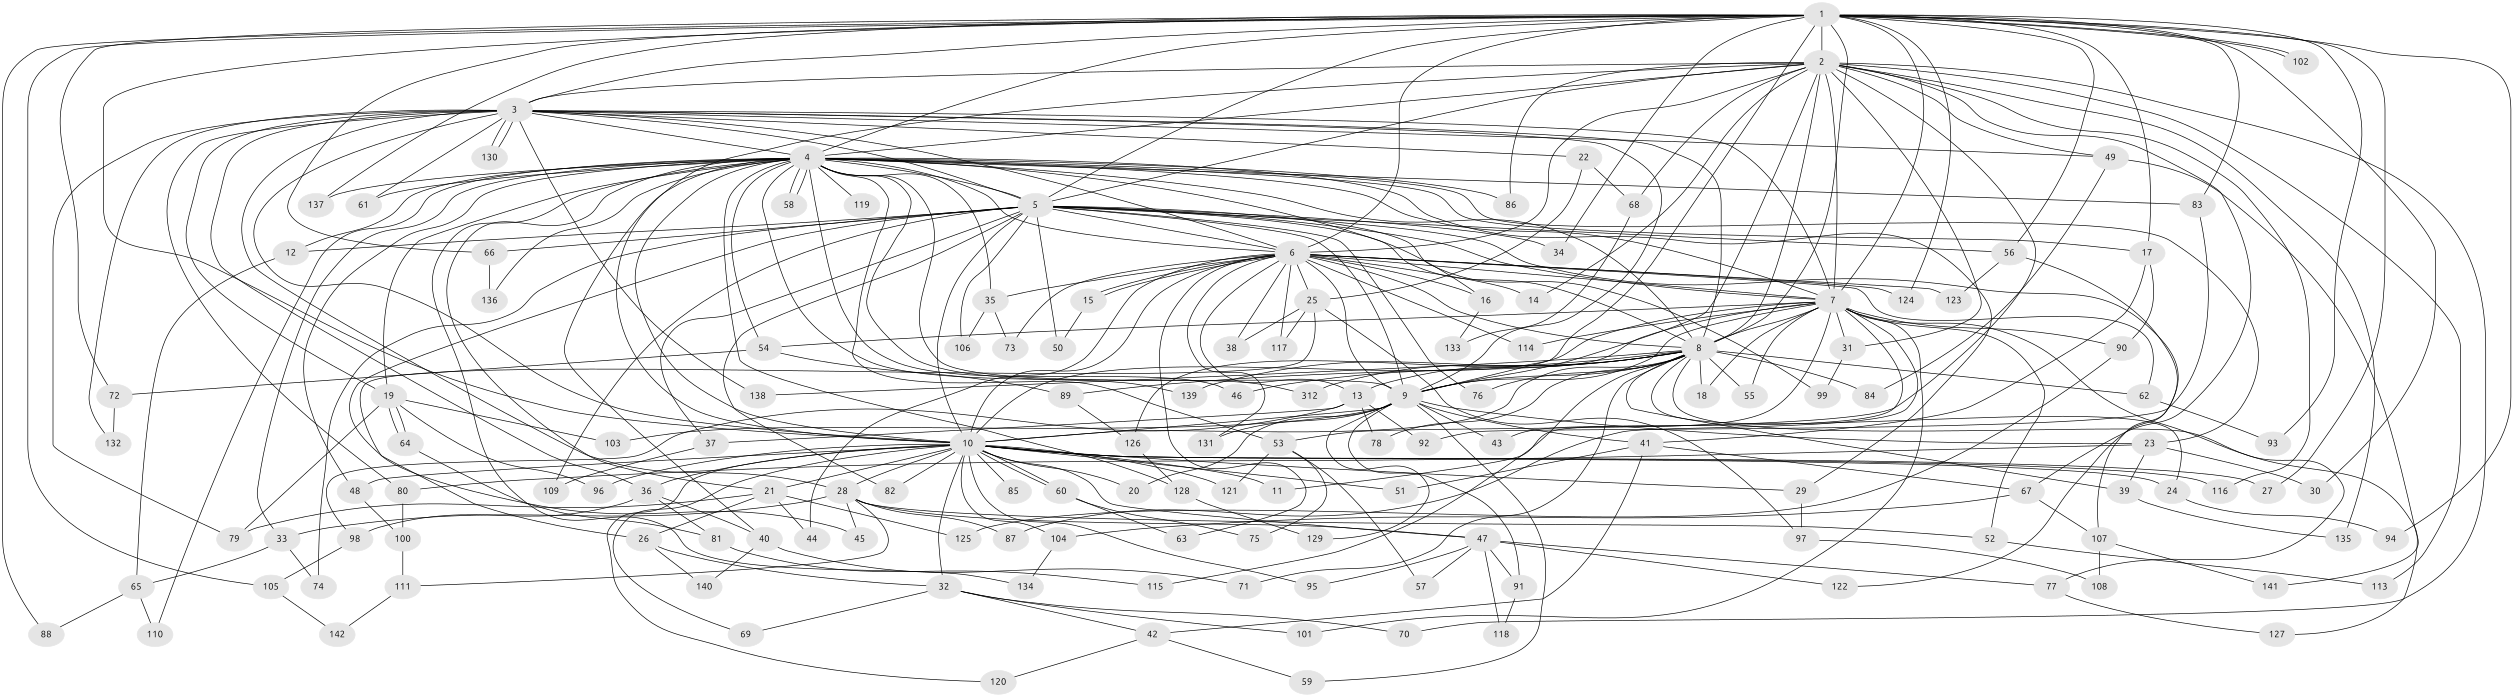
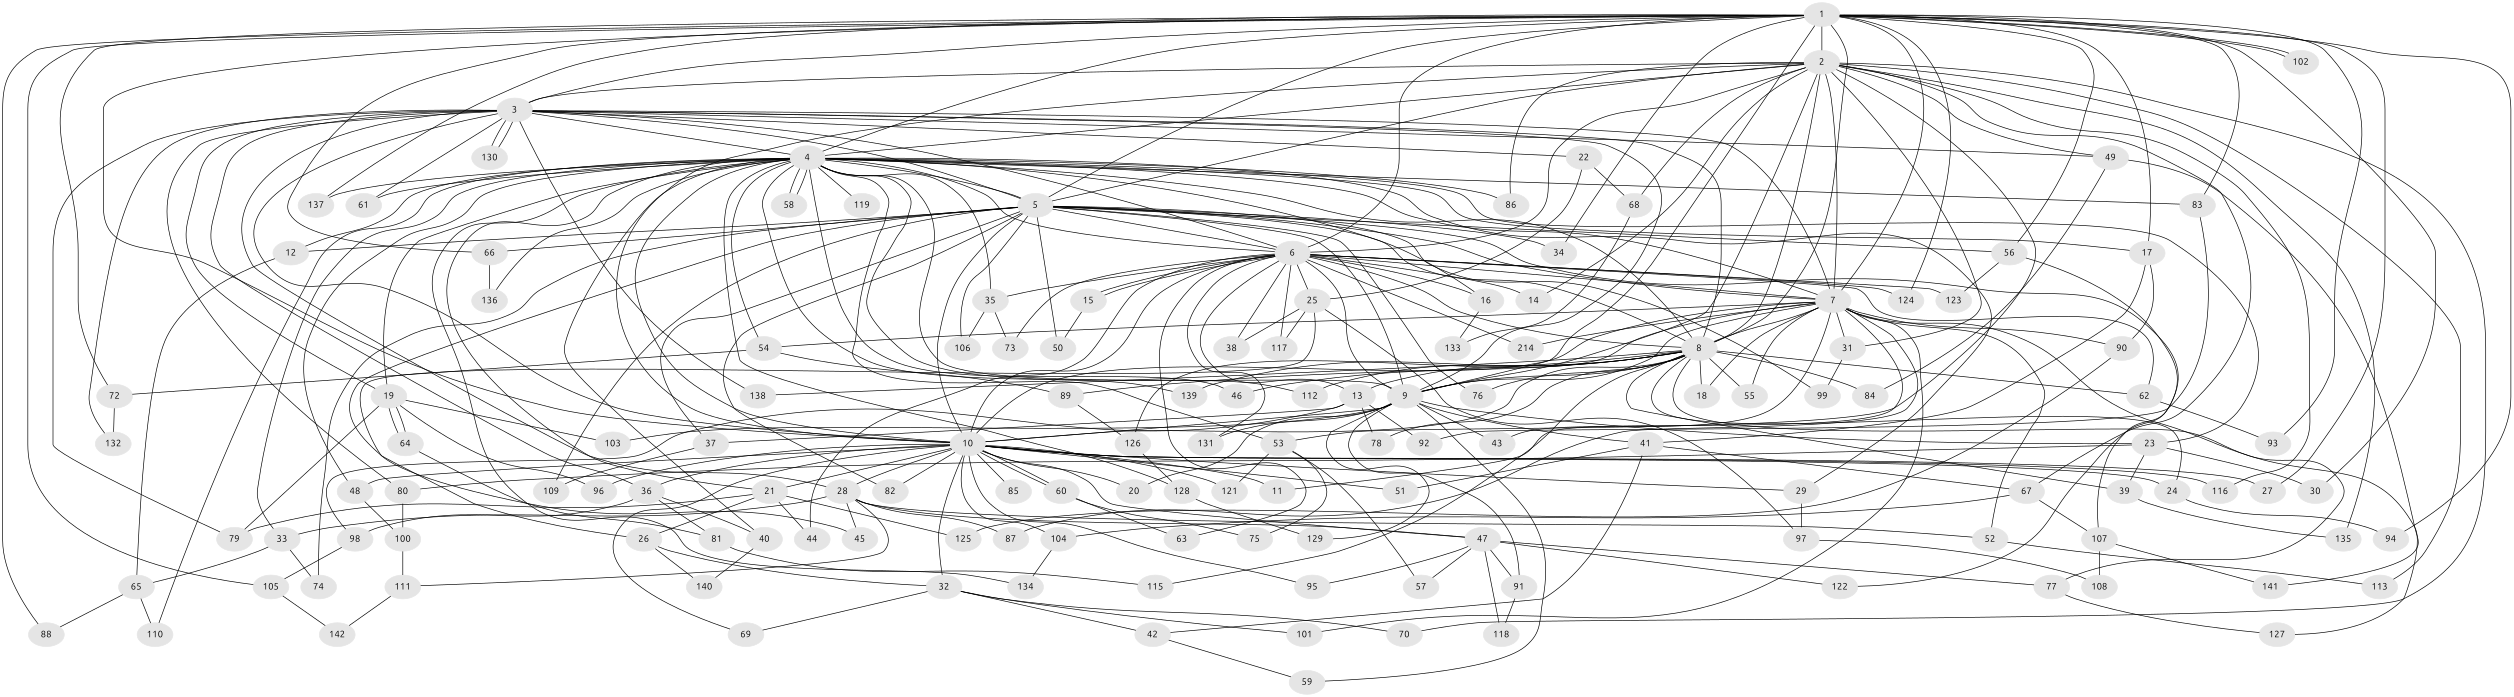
(1526, 348) -> (1526, 348)
(1310, 396) -> (1310, 396)
(1244, 587) -> none
(998, 682) -> none
